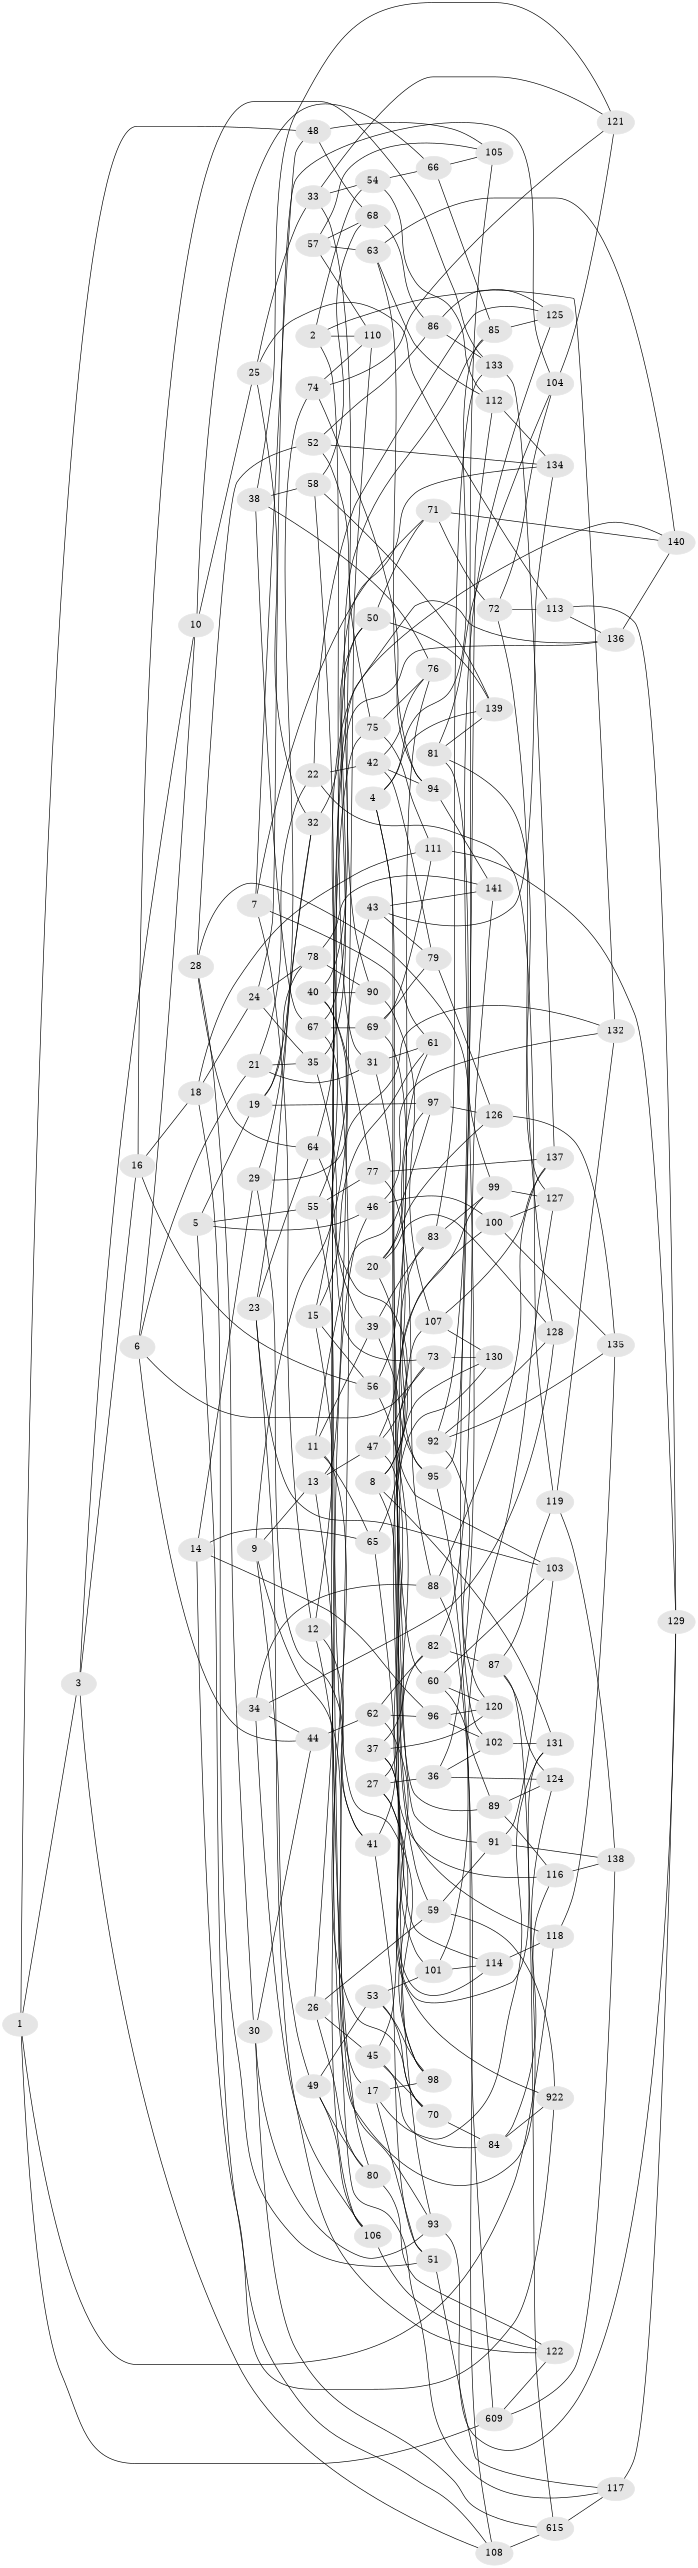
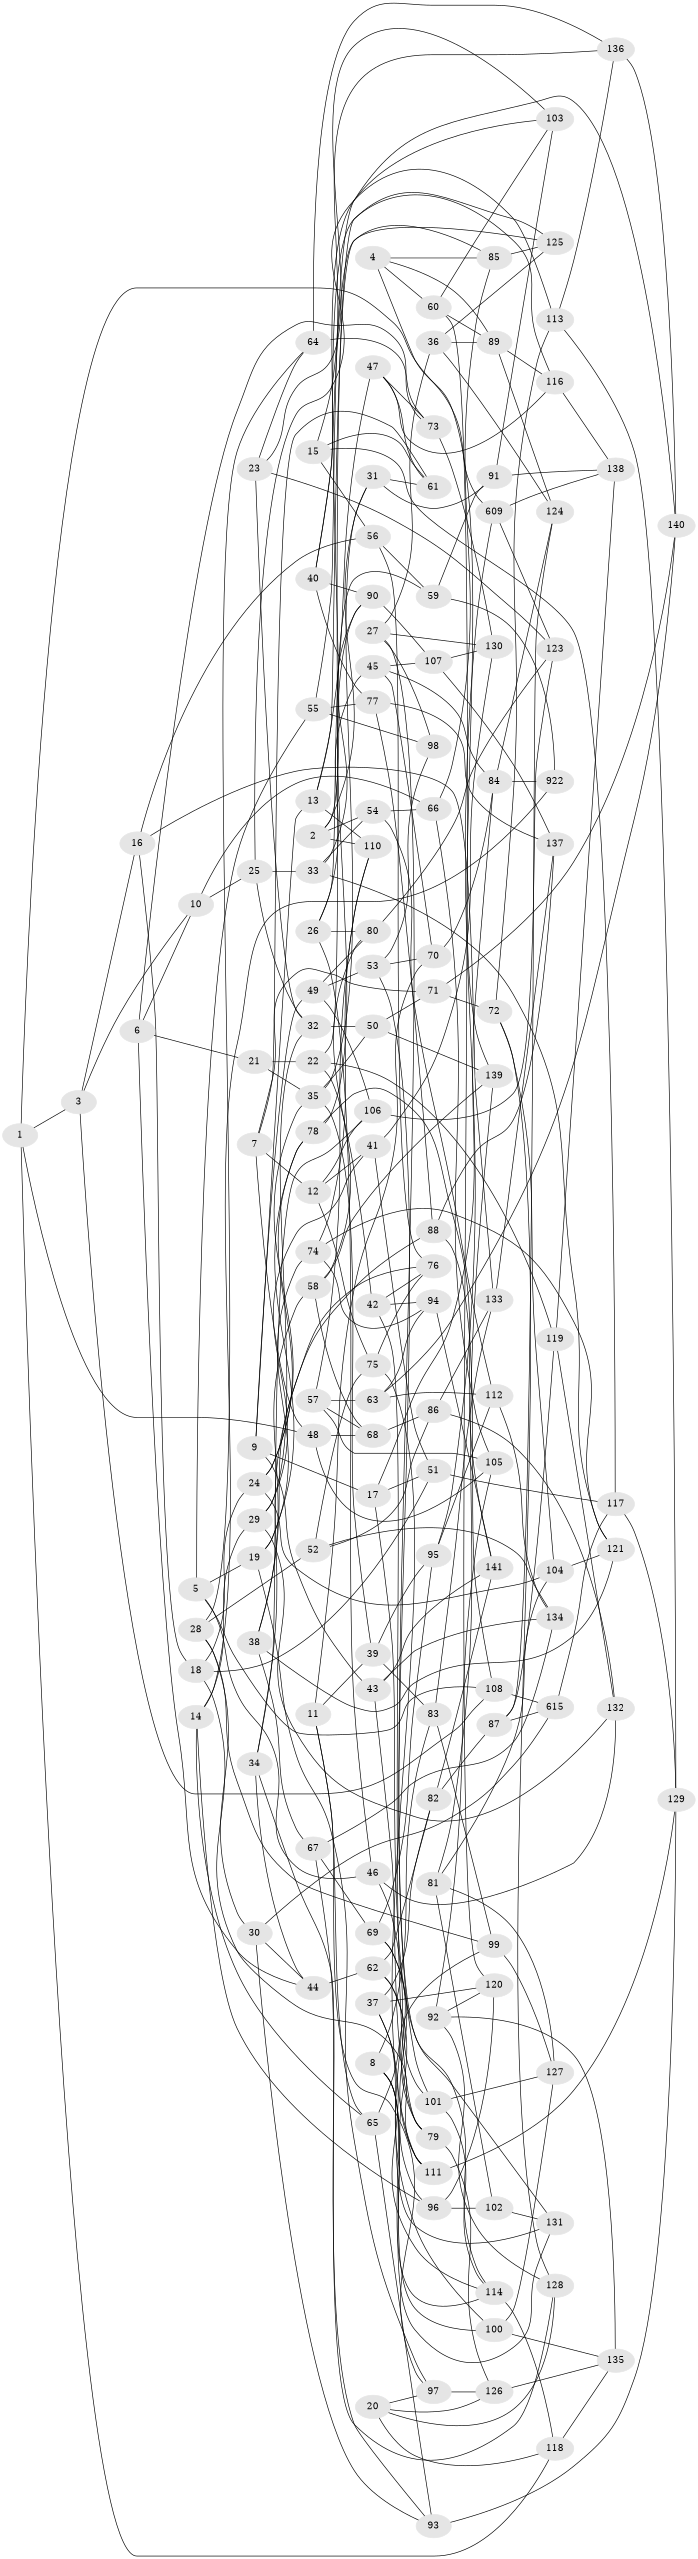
(314, 1083) -> (351, 804)
(463, 1761) -> (464, 343)
(418, 2009) -> (412, 1136)
(403, 2086) -> (470, 1236)
(555, 2352) -> (555, 649)
